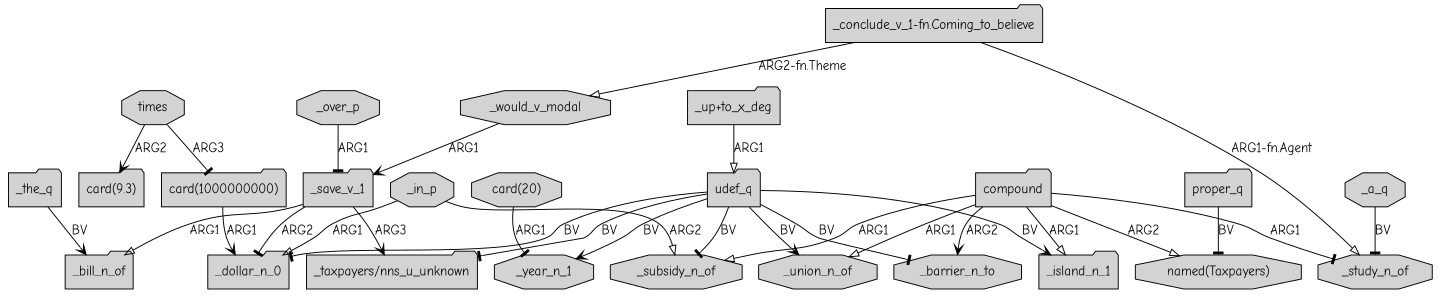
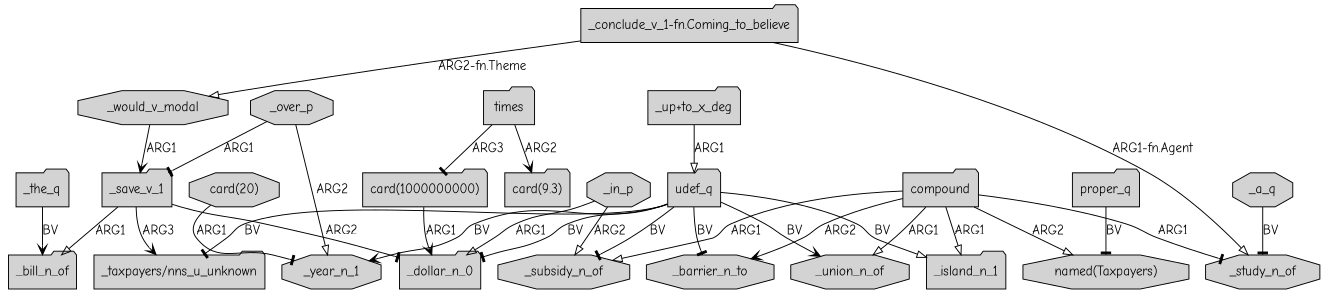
(153, 108) -> (509, 108)
none -> (311, 185)
(906, 202) -> (823, 211)
